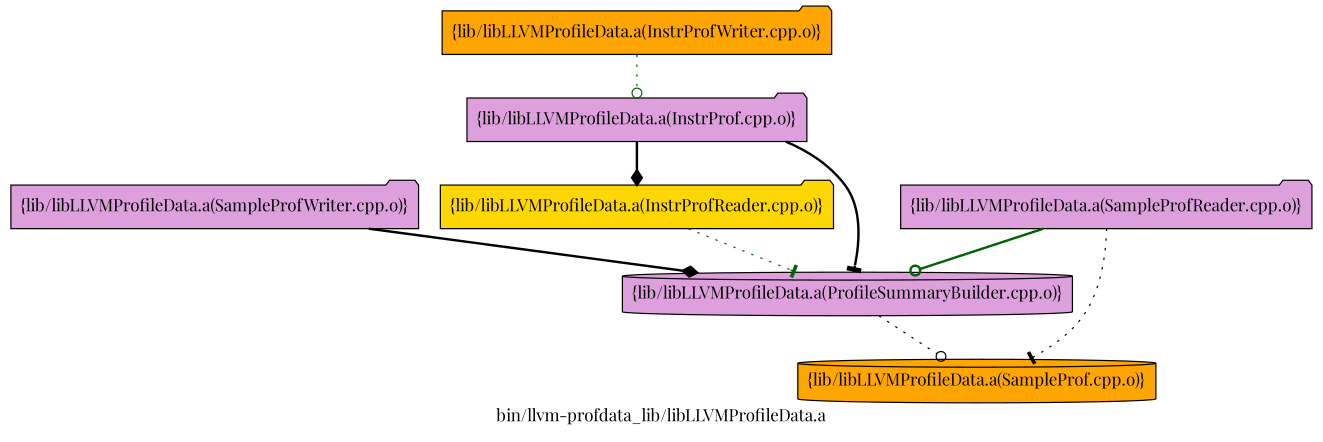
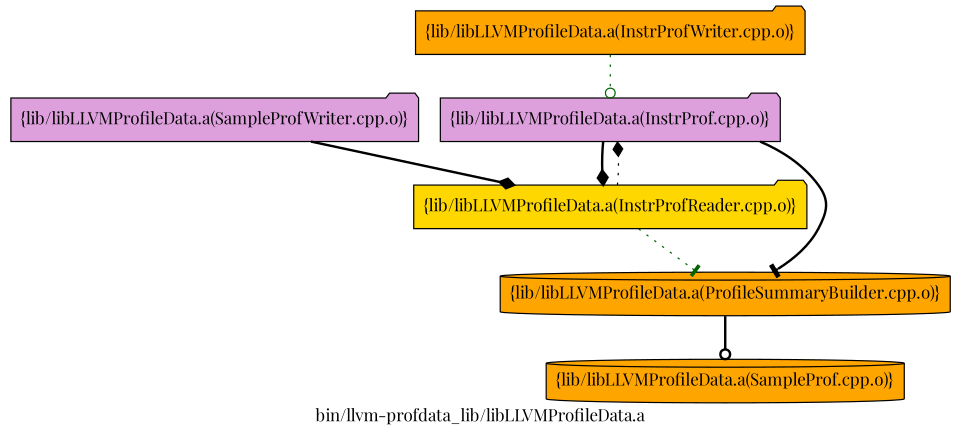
none -> (618, 171)
(1106, 207) -> none
(526, 250) -> (405, 162)
(847, 294) -> (725, 294)
(908, 335) -> (725, 333)
